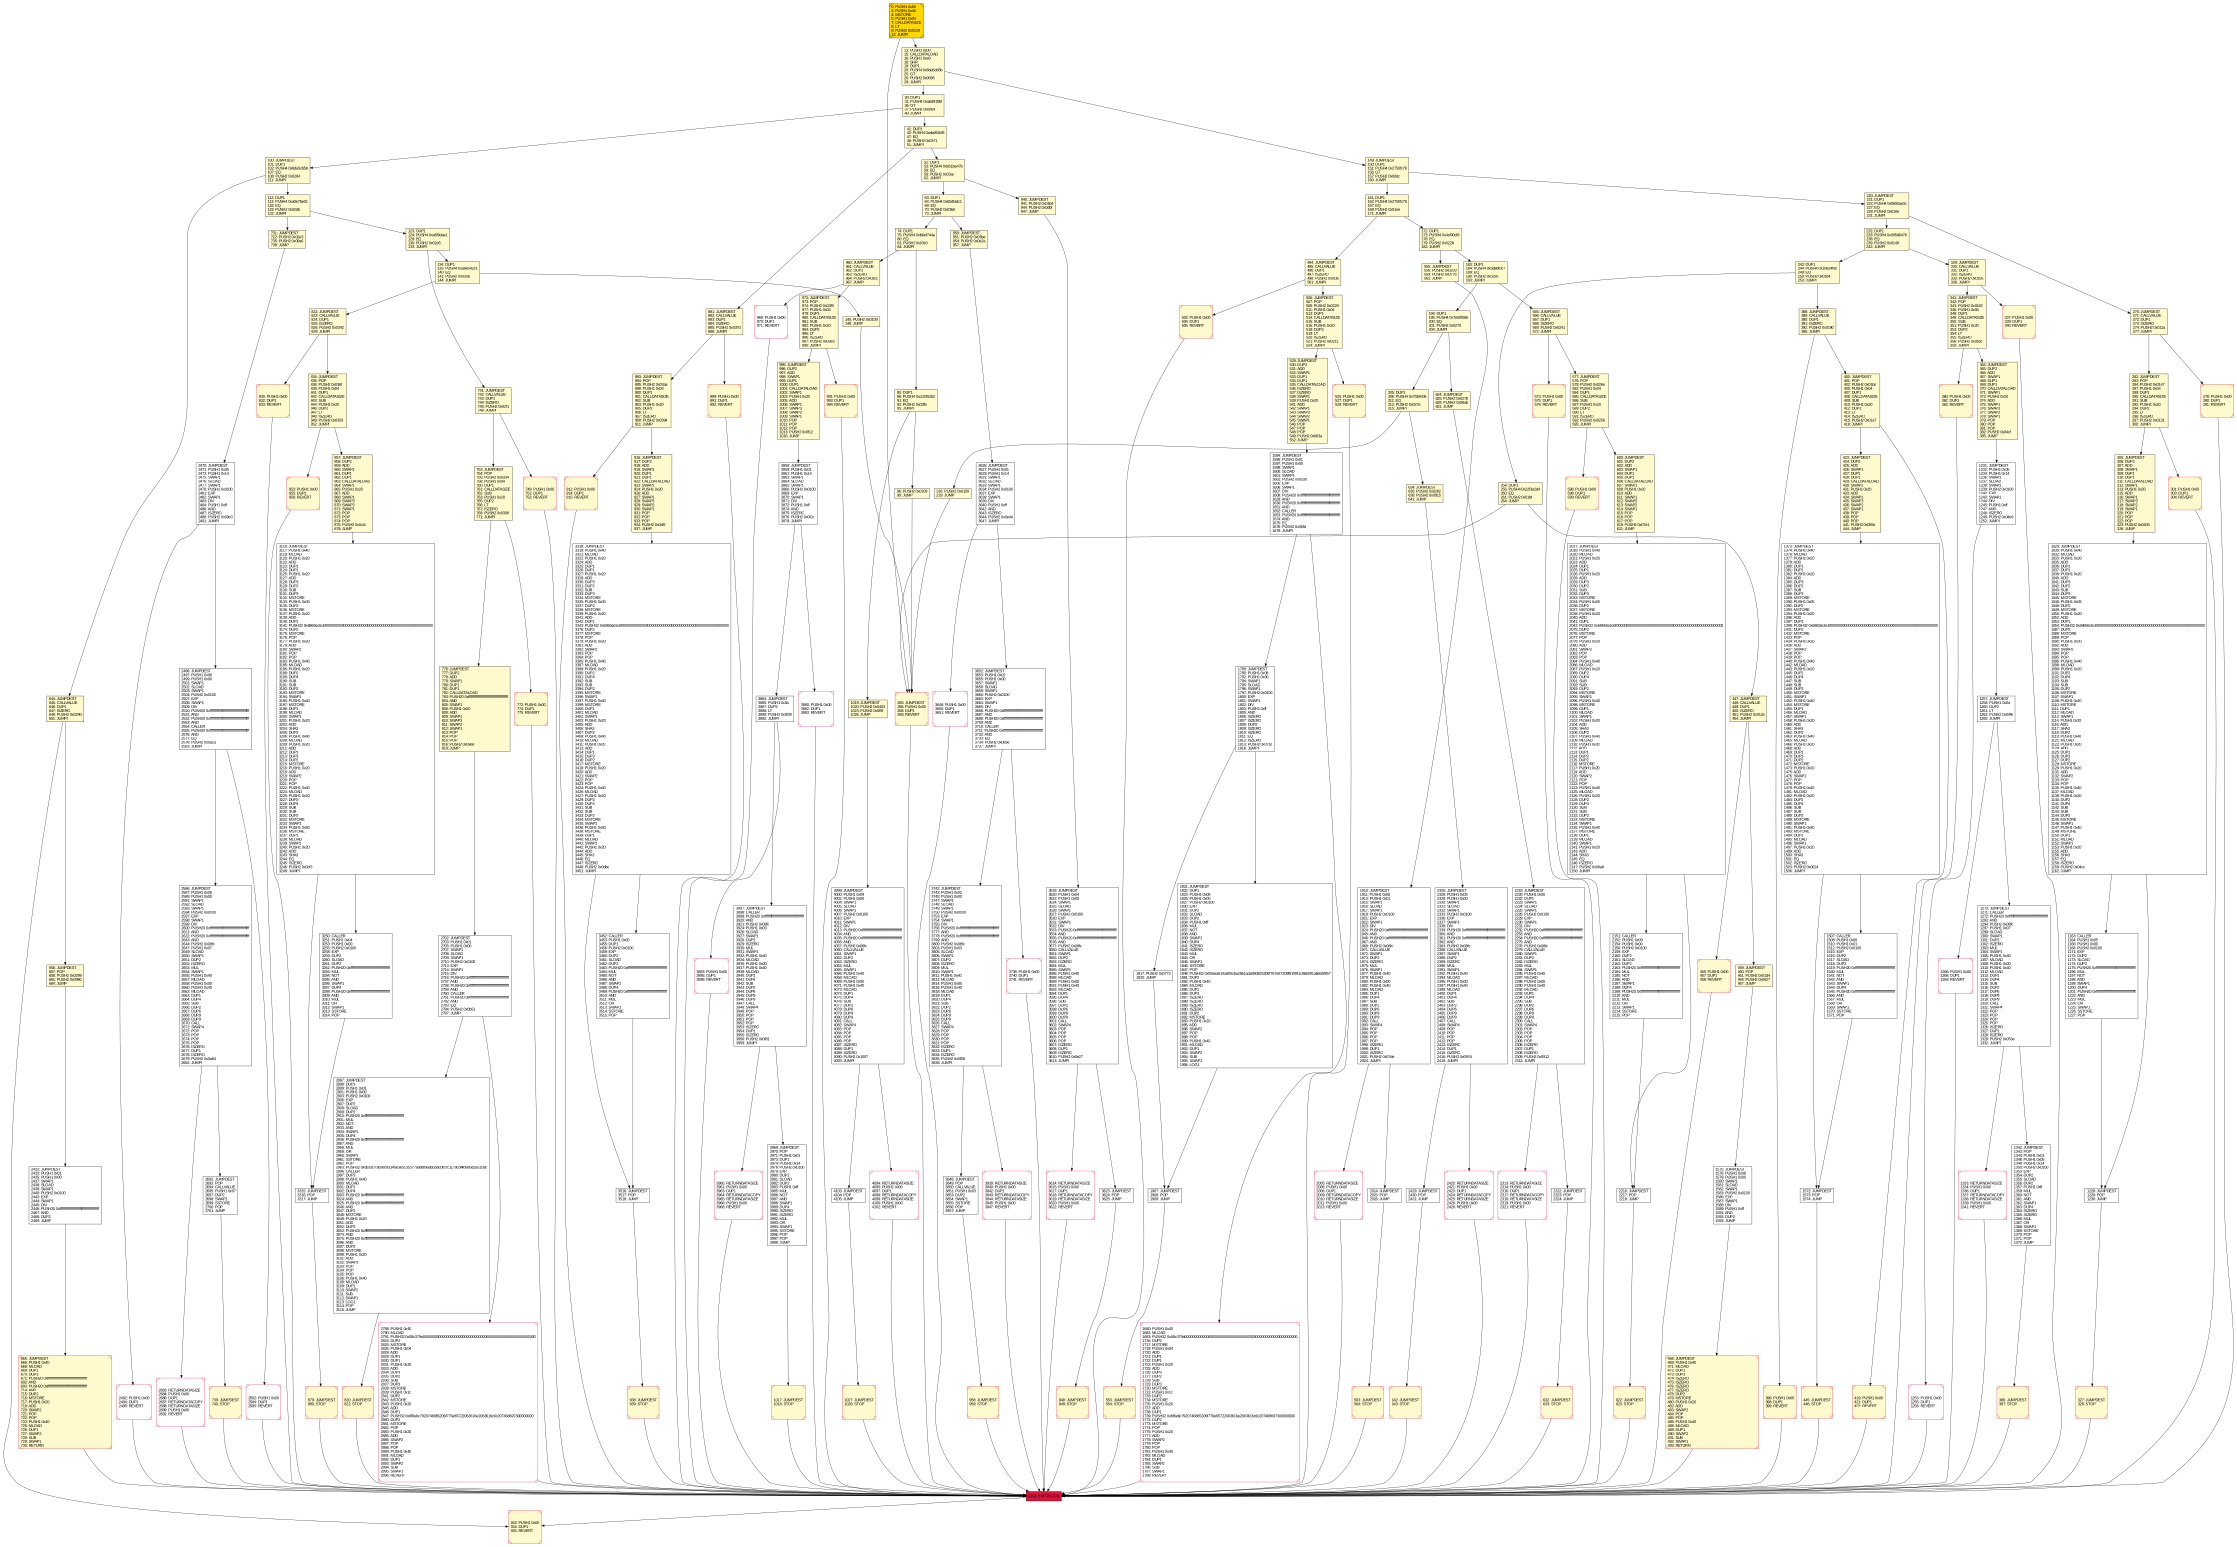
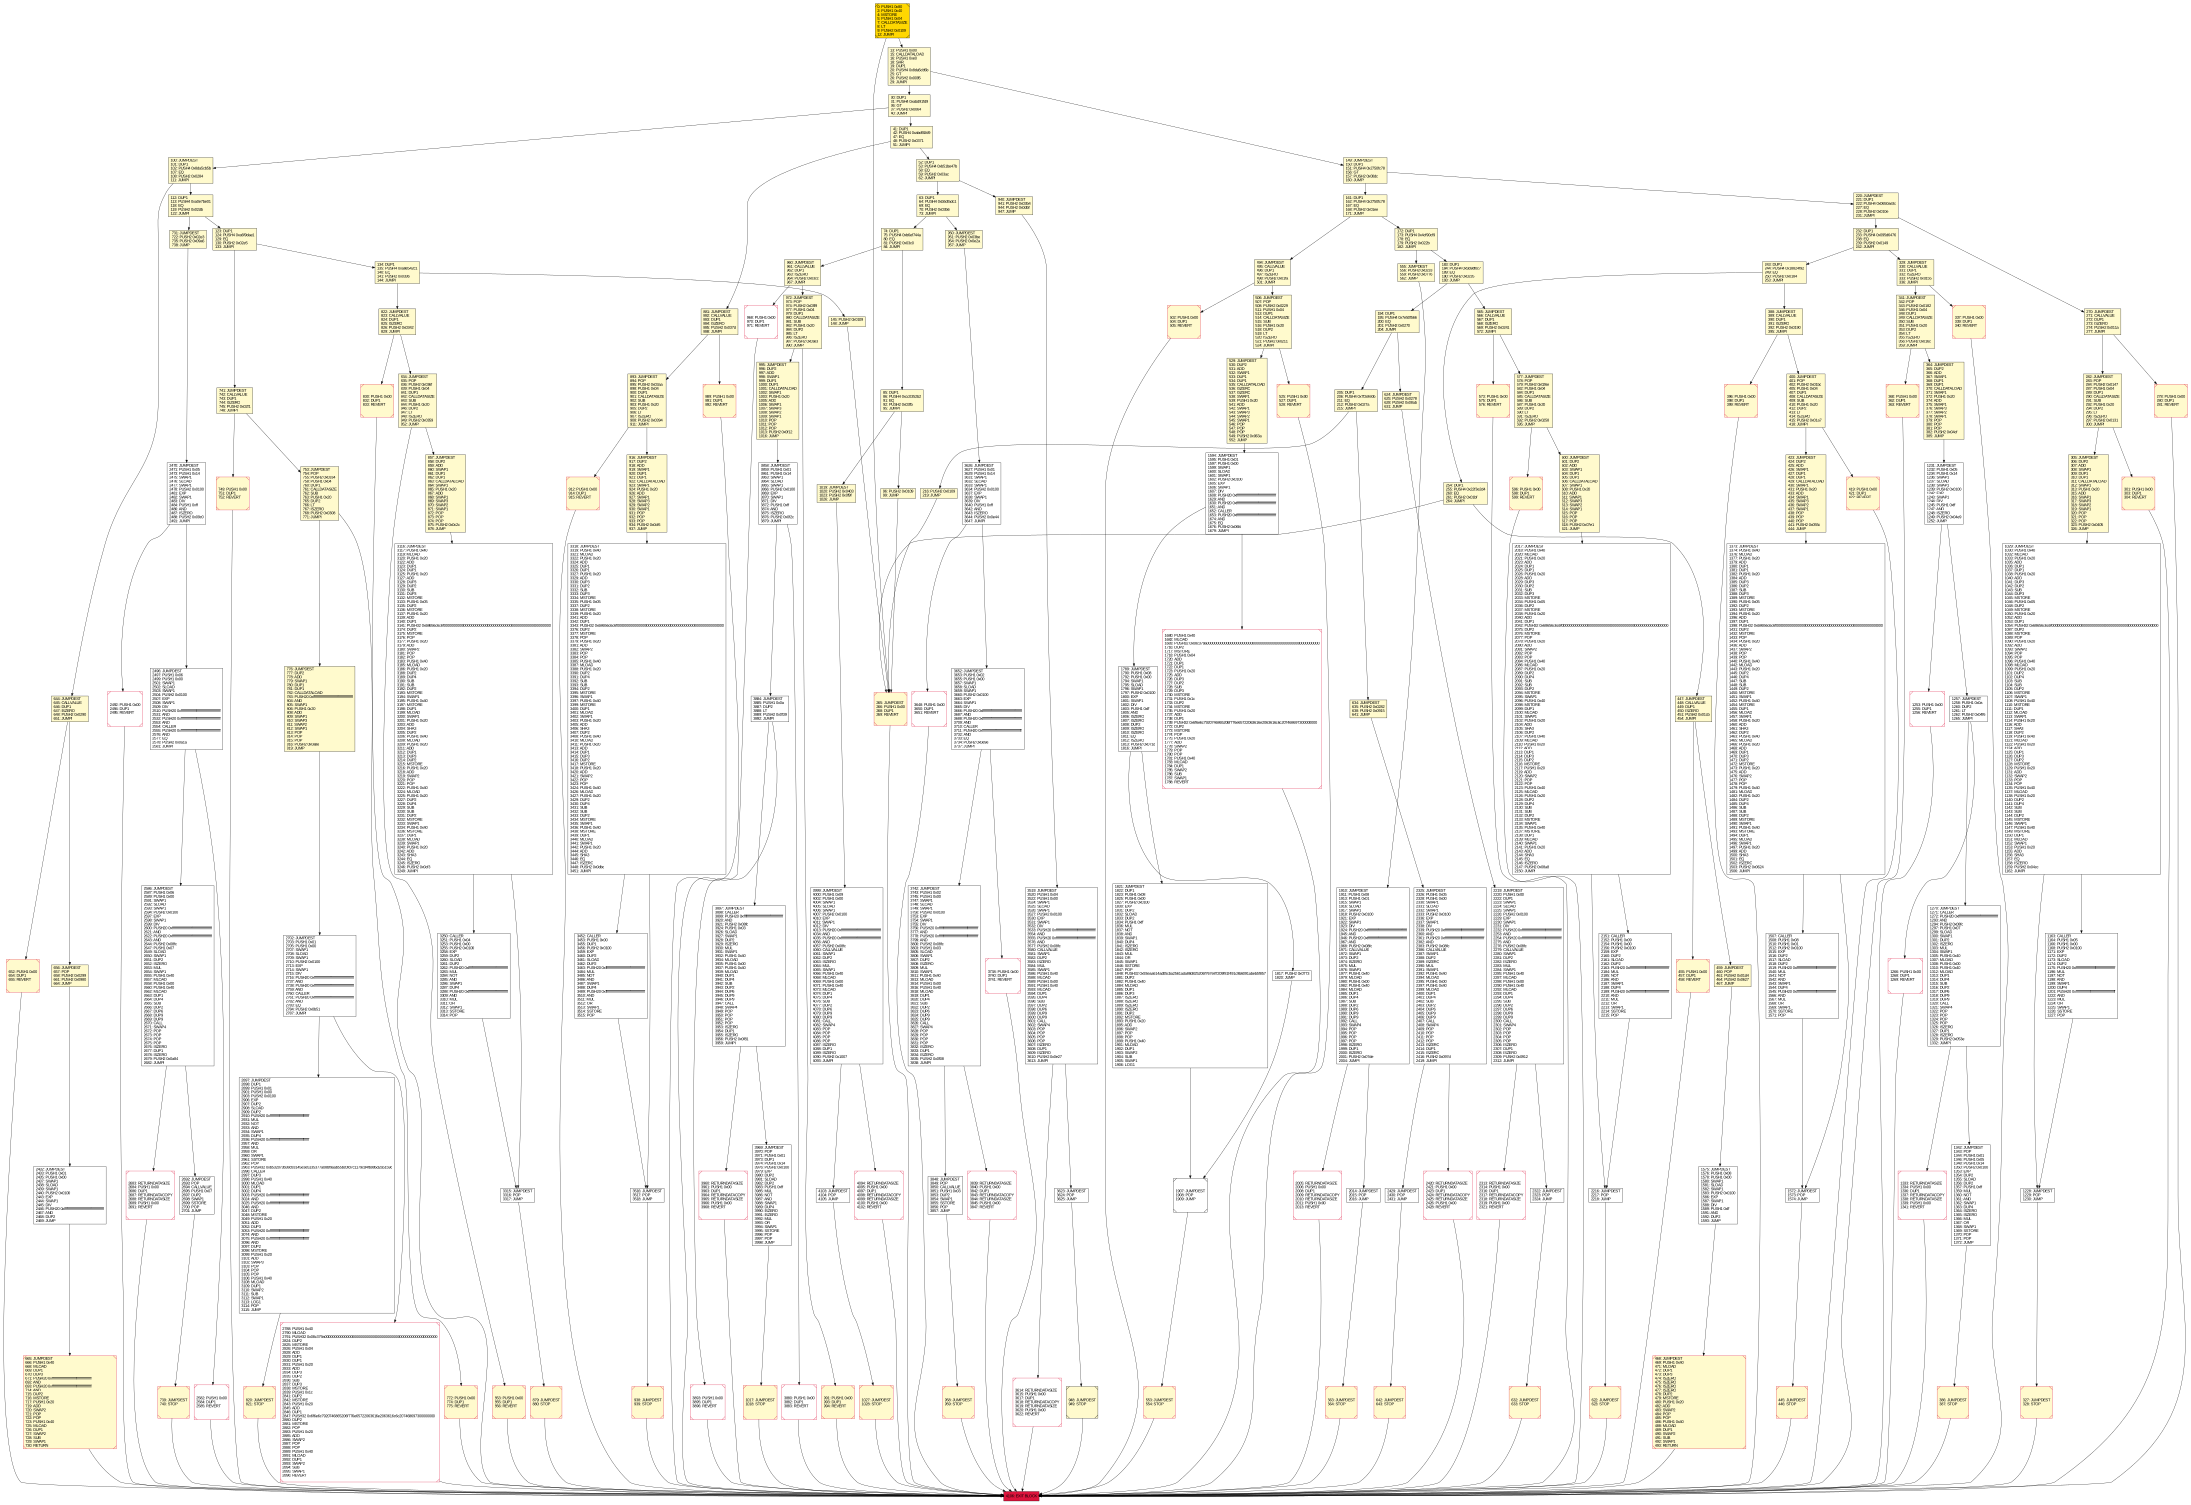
(1165, 1195) -> (1190, 1195)
(1073, 1402) -> (1082, 1402)
(785, 1512) -> (154, 1488)
